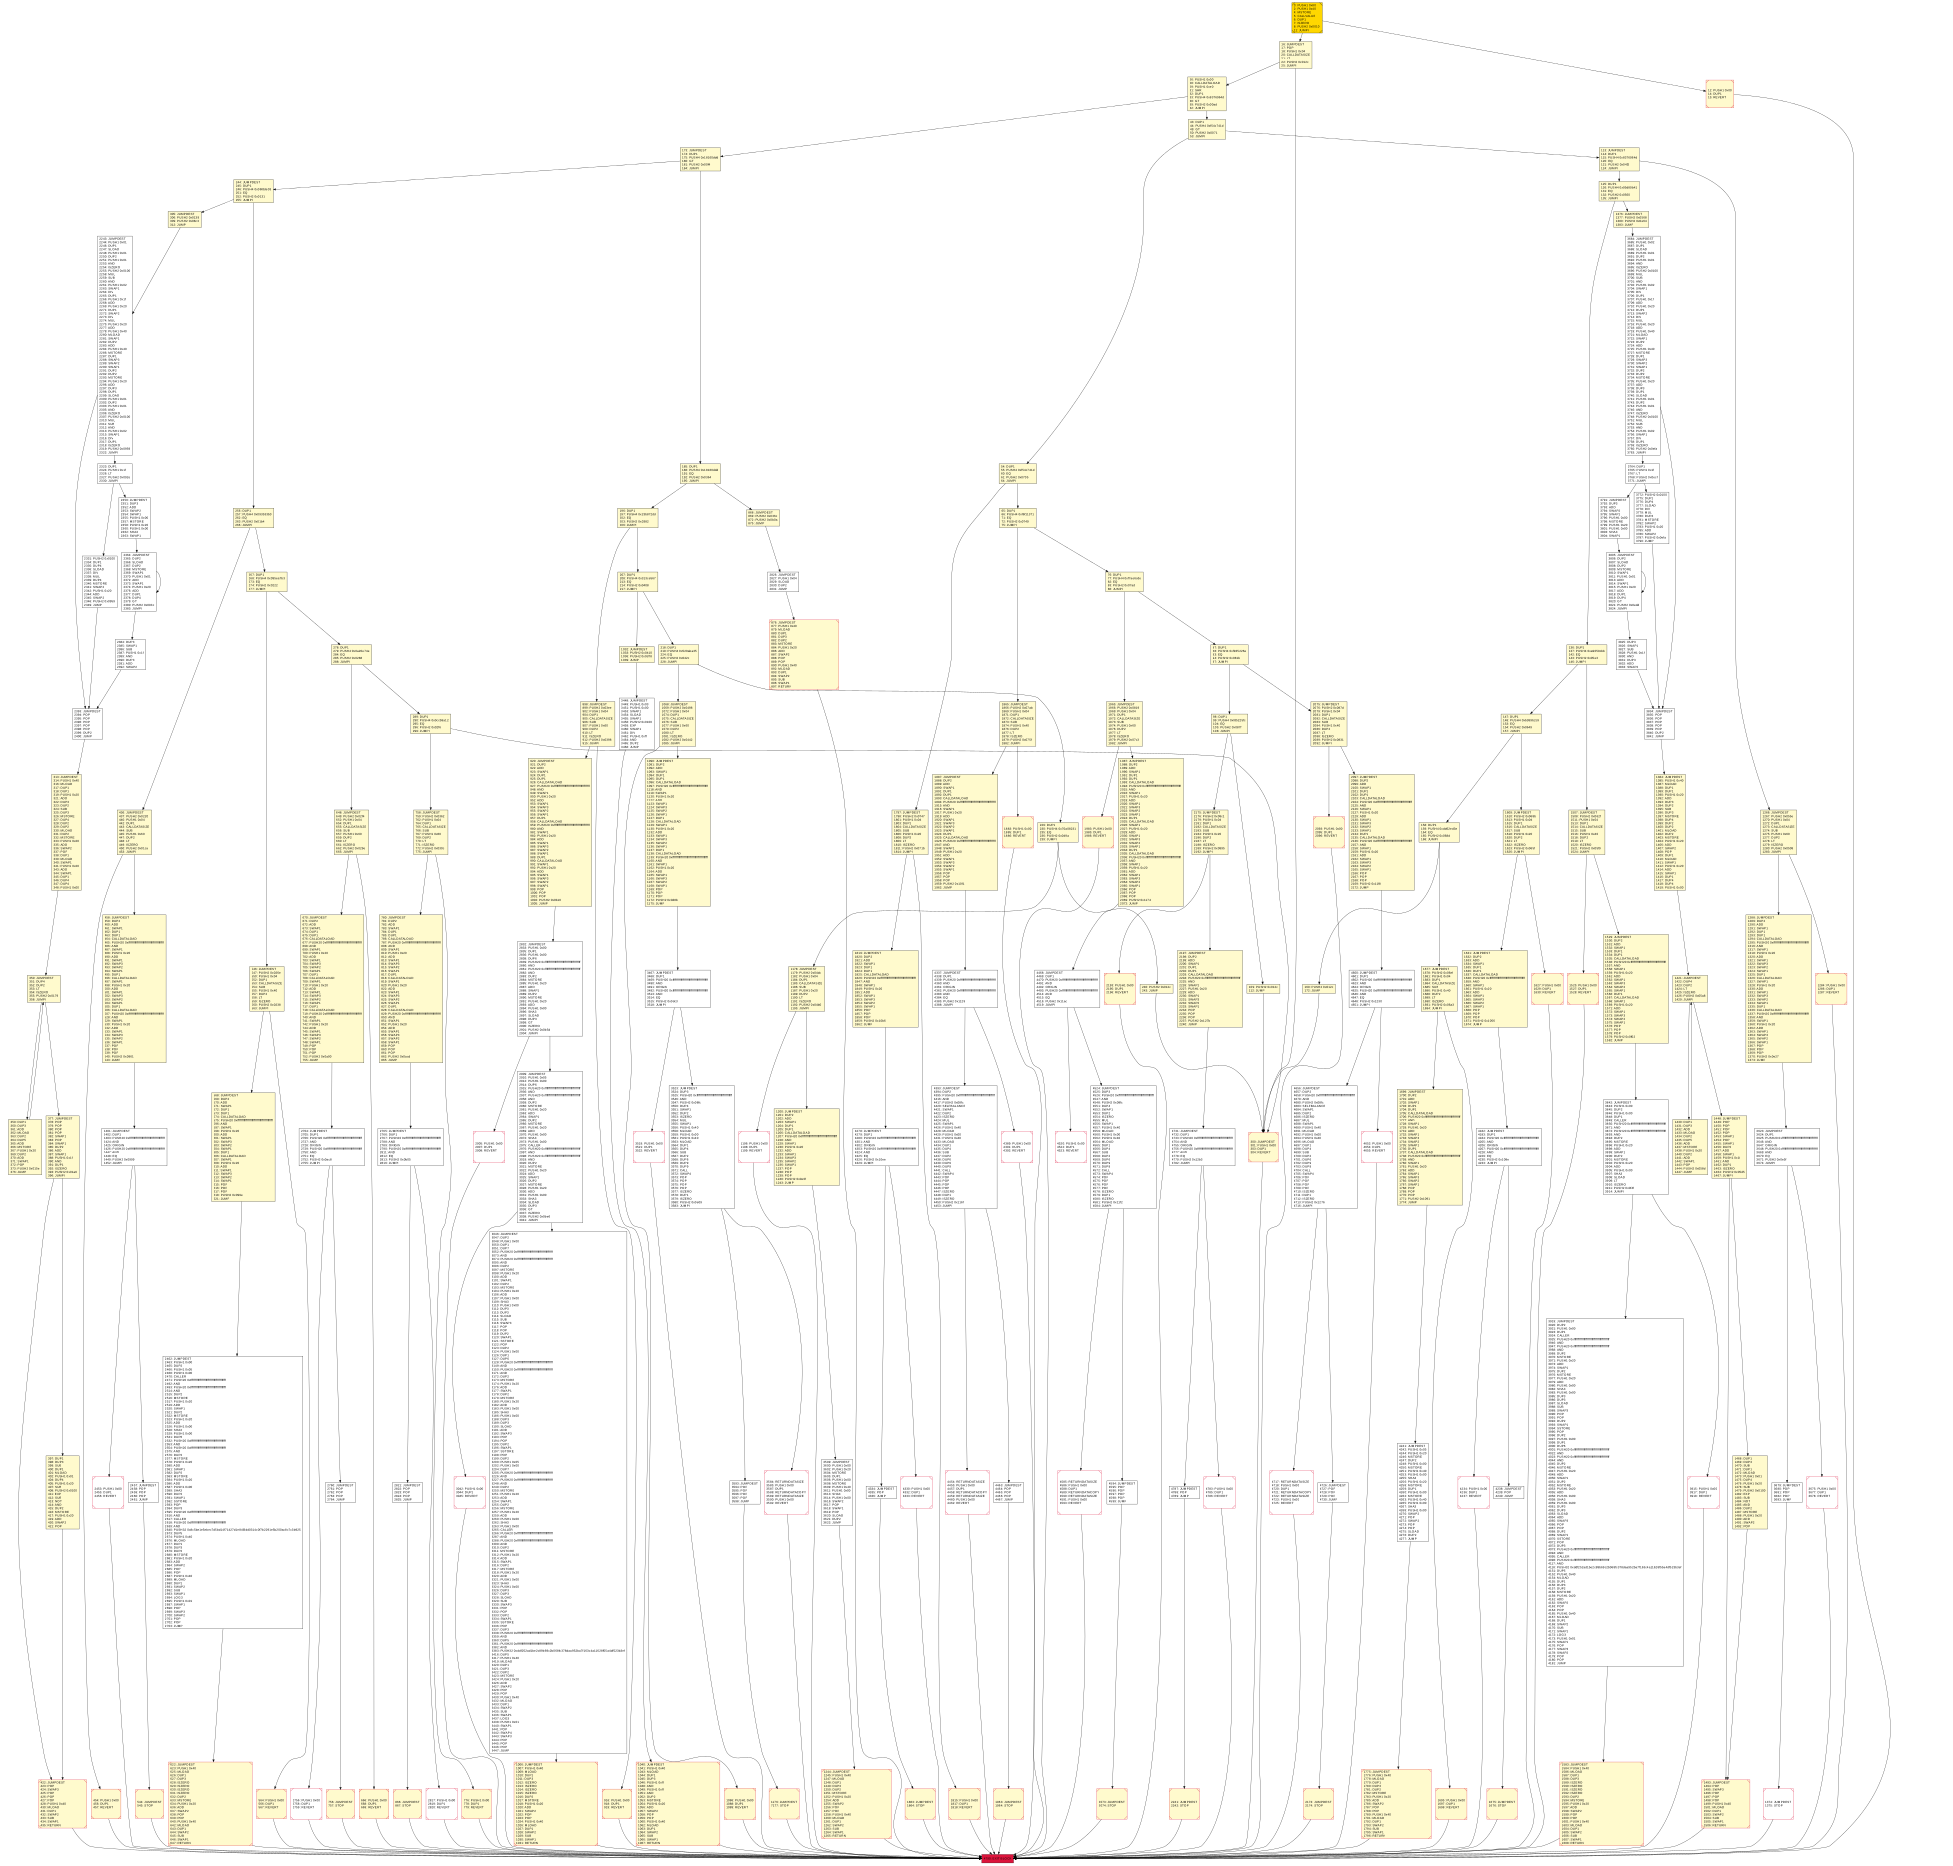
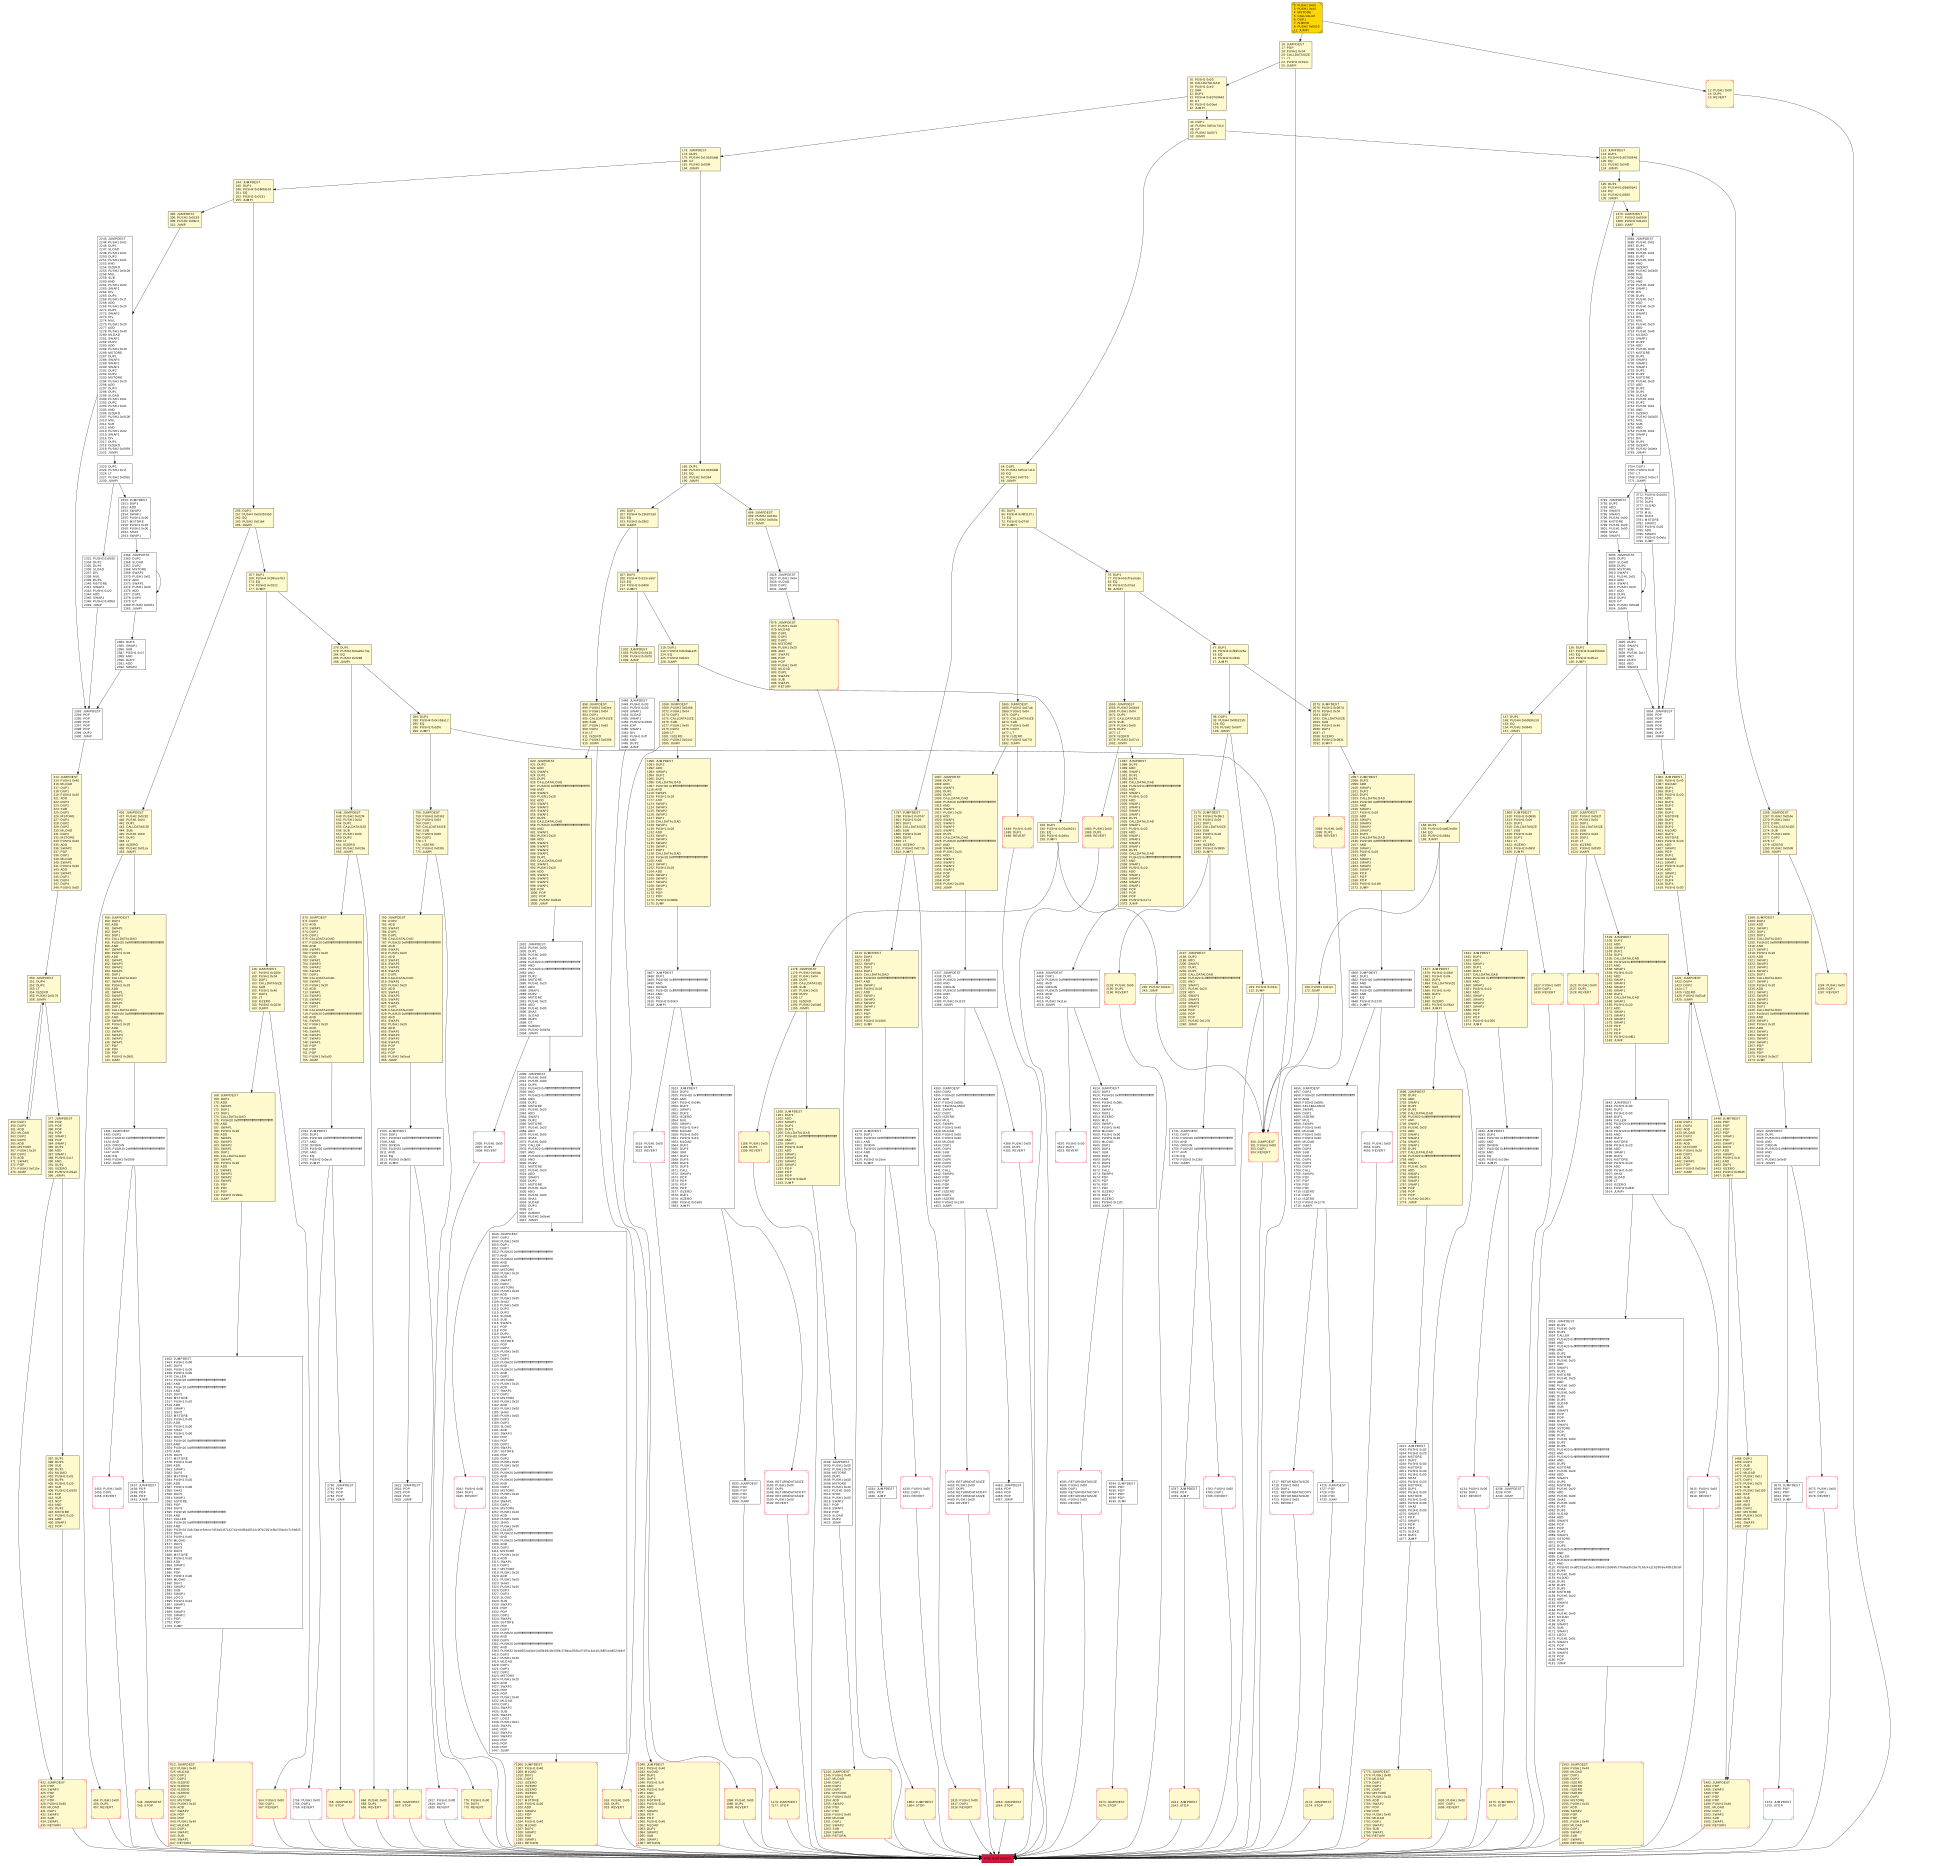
(754, 1147) -> (754, 1147)
(1831, 1827) -> (1243, 1523)
